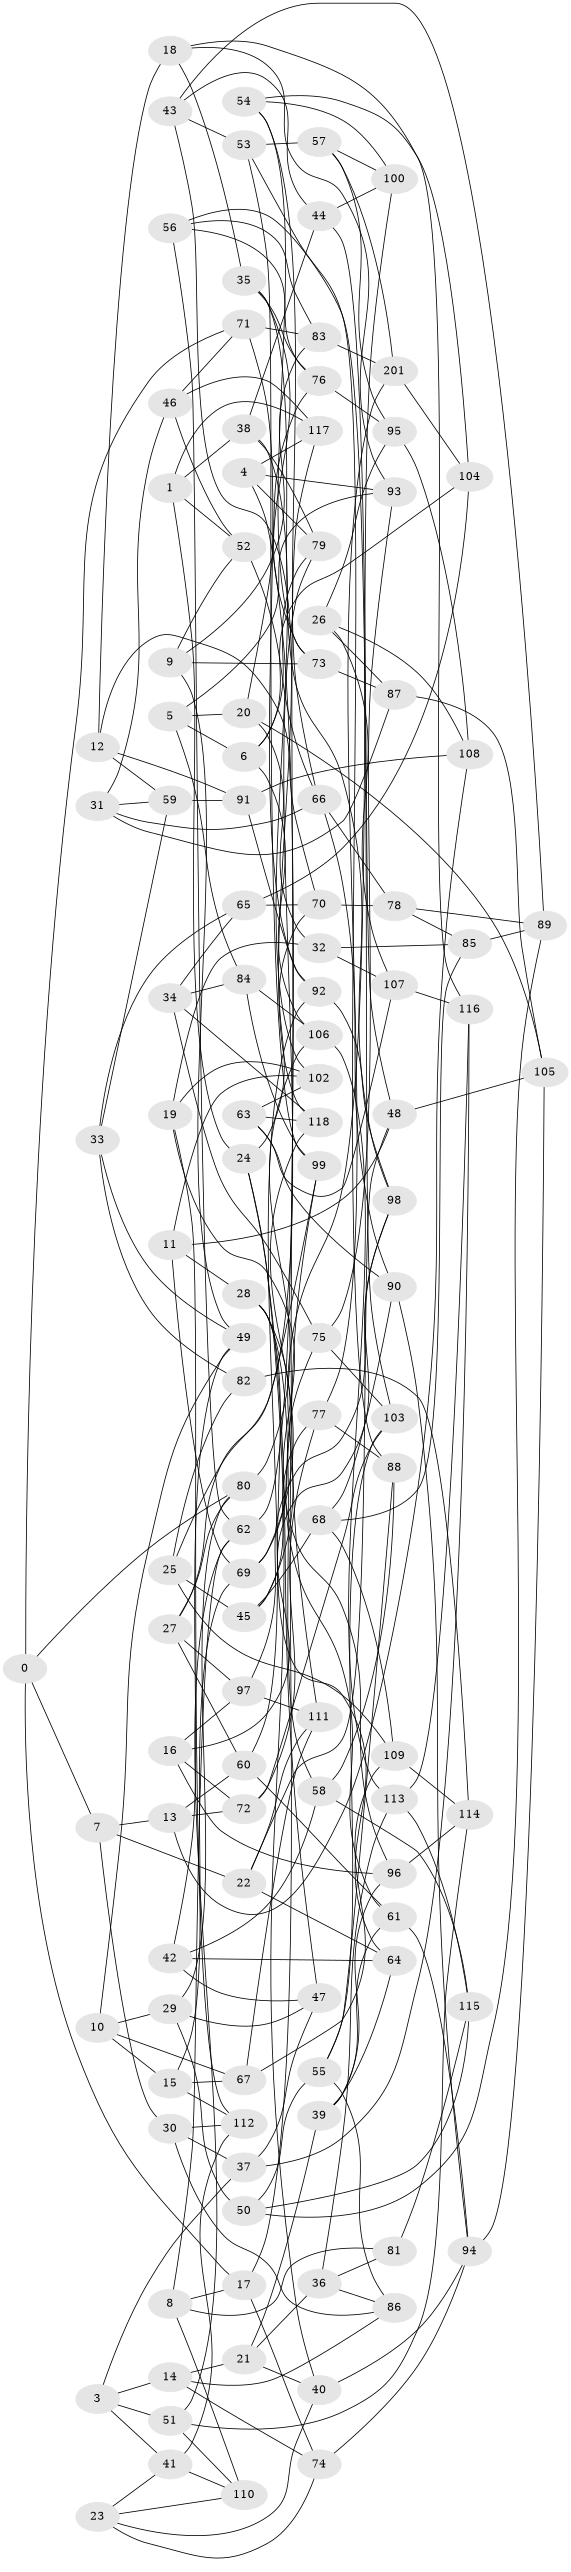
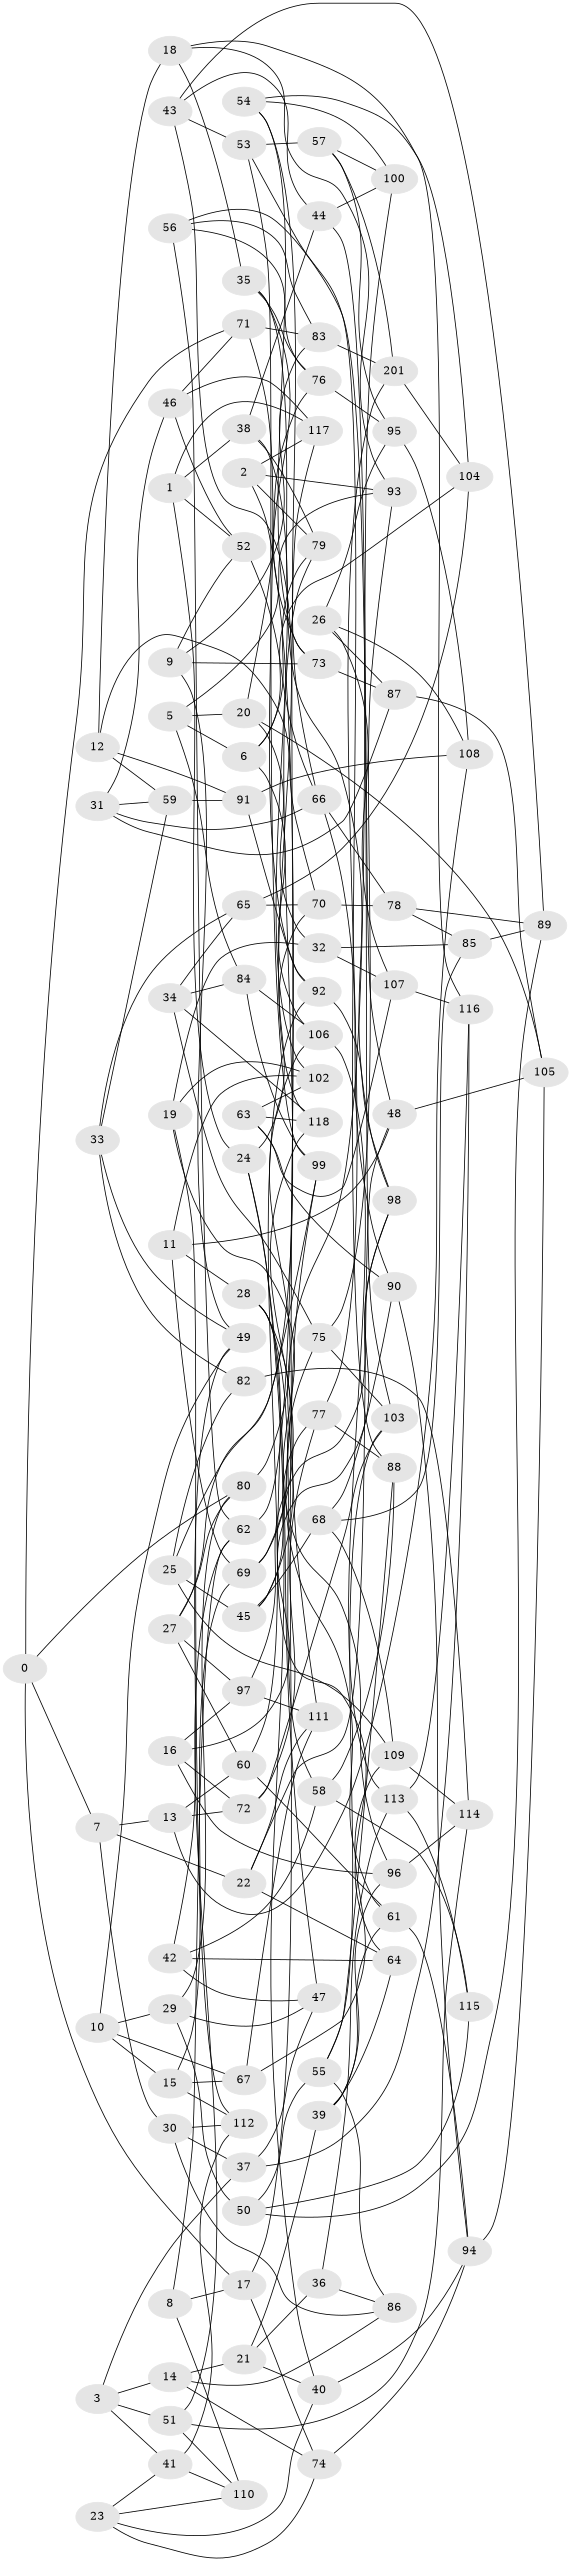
(244, 473) -> (244, 473)
(395, 2251) -> none
